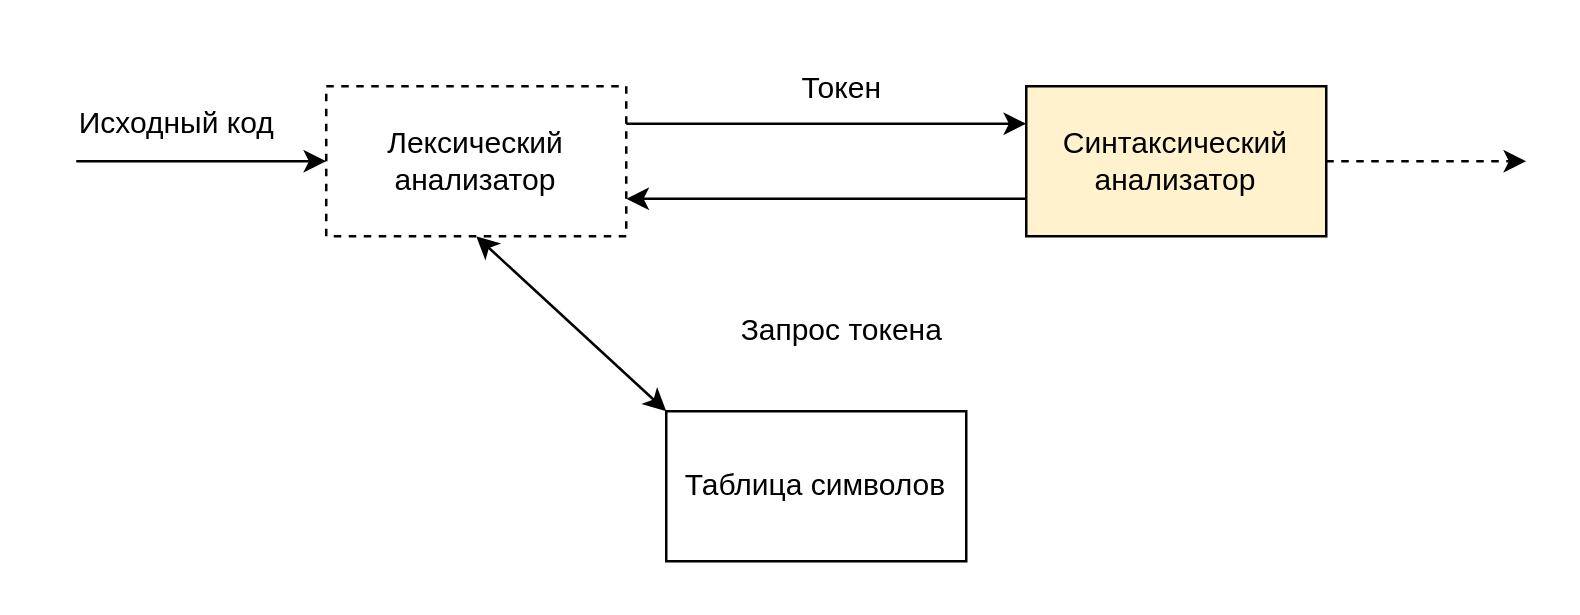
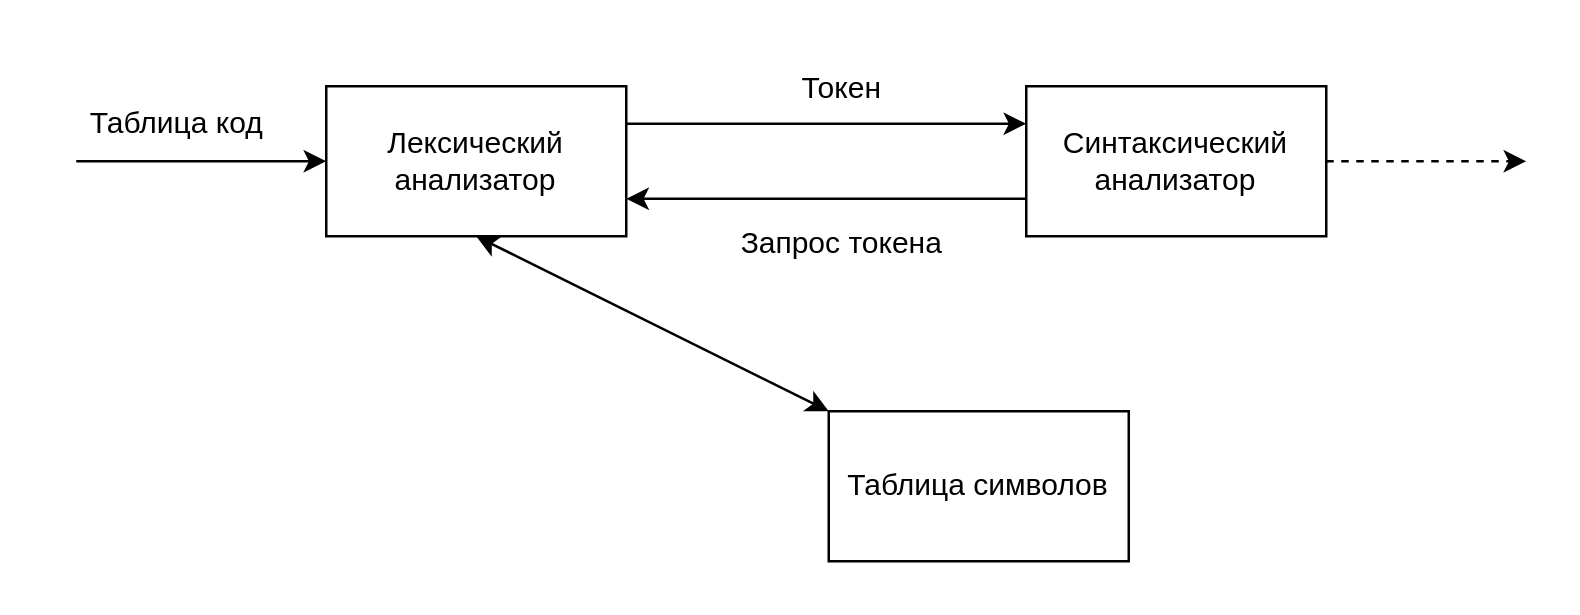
(178, 124) -> (178, 124)
(476, 161) -> (476, 161)
(1176, 161) -> (1176, 161)
(841, 331) -> (841, 244)
(816, 486) -> (979, 486)
